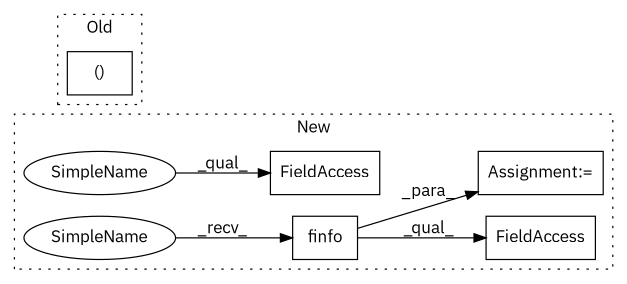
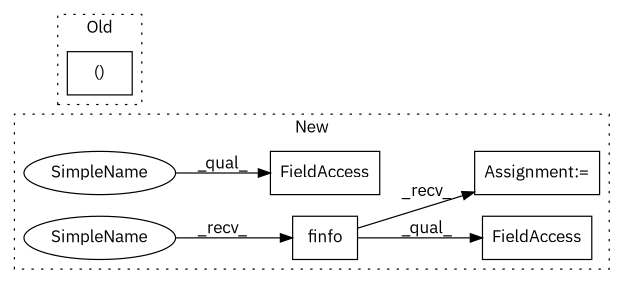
(429, 192) -> (427, 192)
